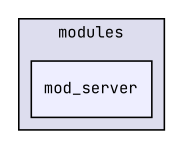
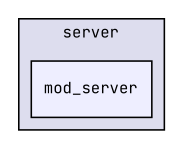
(92, 34) -> (92, 34)
